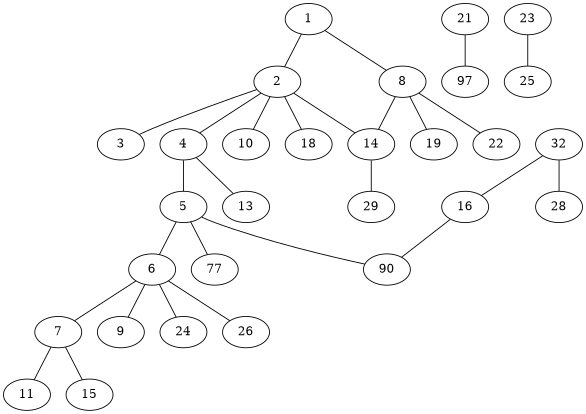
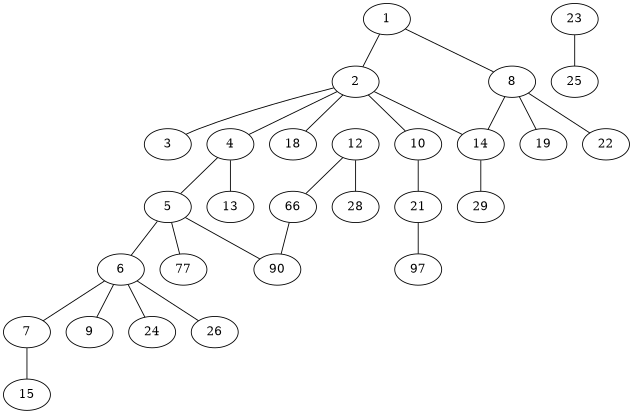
(559, 144) -> (356, 144)
none -> (418, 176)
(465, 207) -> (293, 207)
(27, 395) -> none
